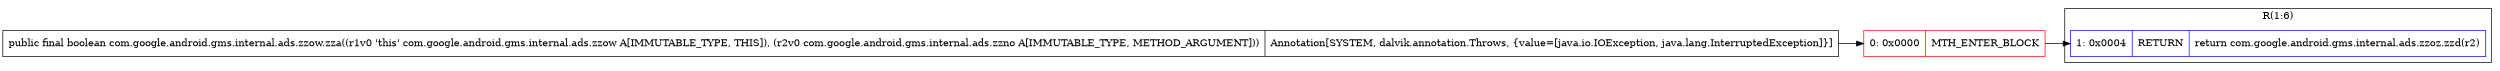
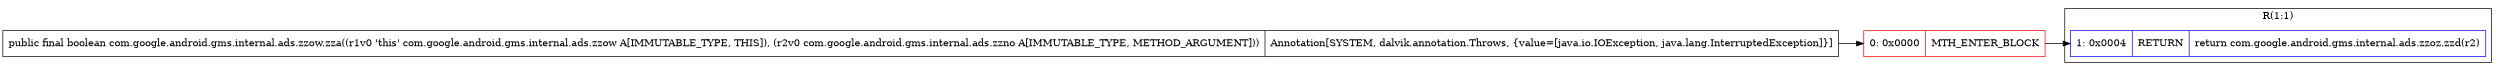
(2278, 17) -> (2278, 17)
